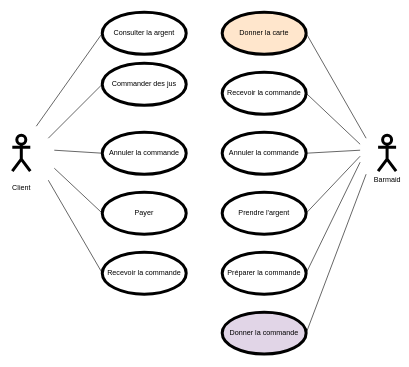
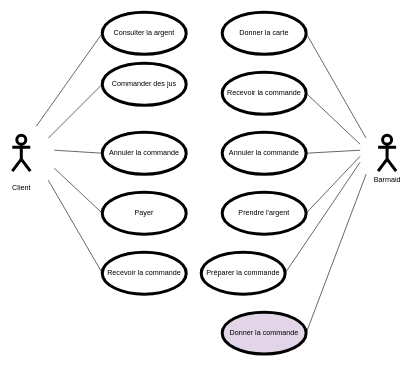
(264, 33) -> (264, 33)
(264, 273) -> (243, 273)
